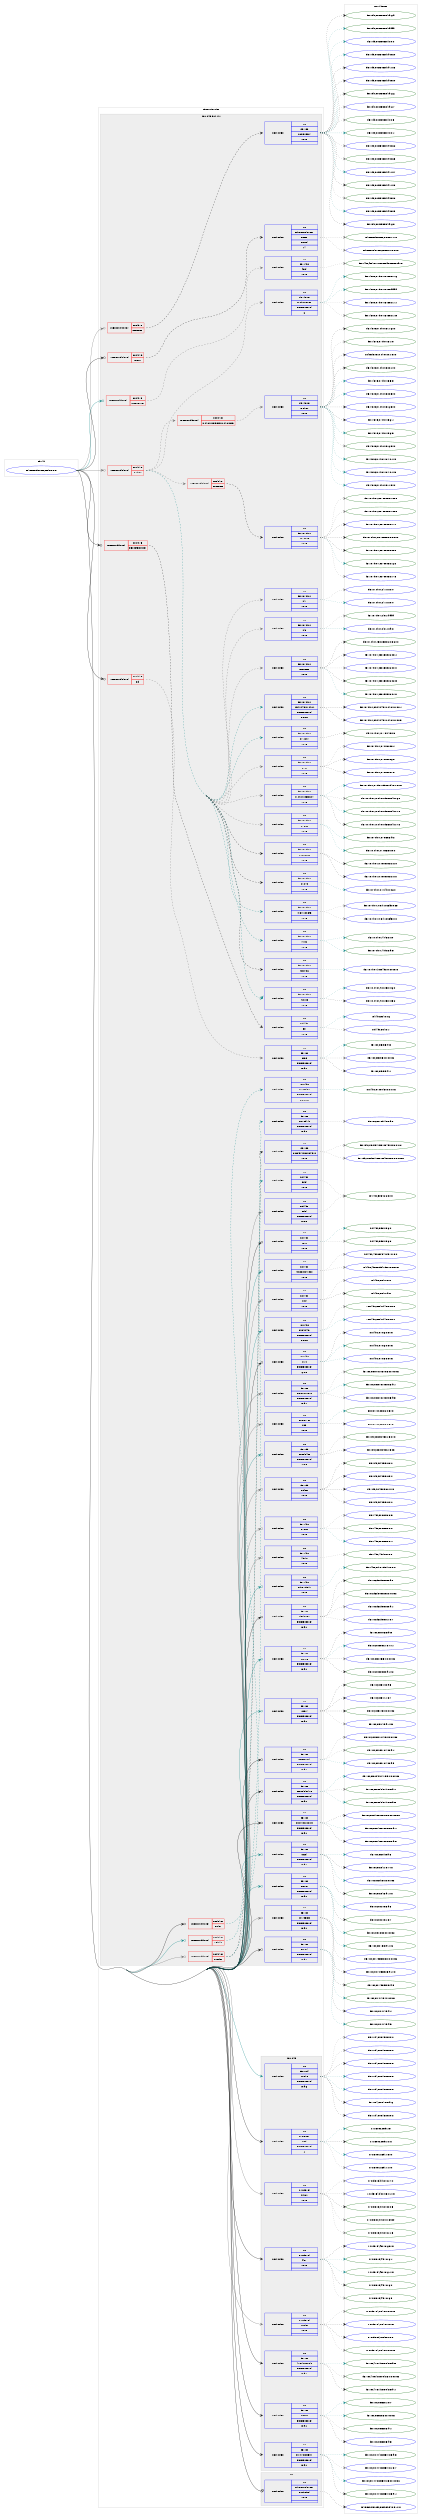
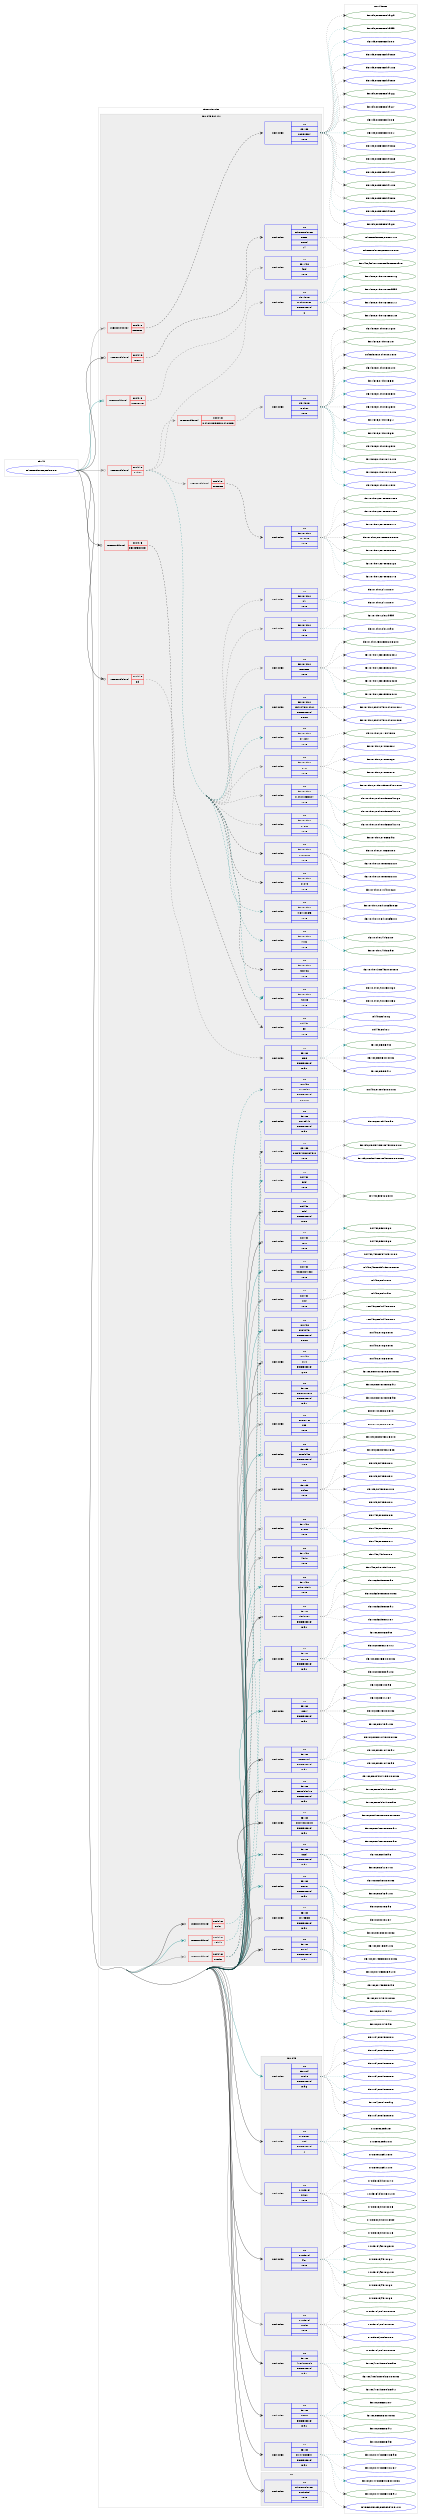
(381, 772) -> (381, 772)
